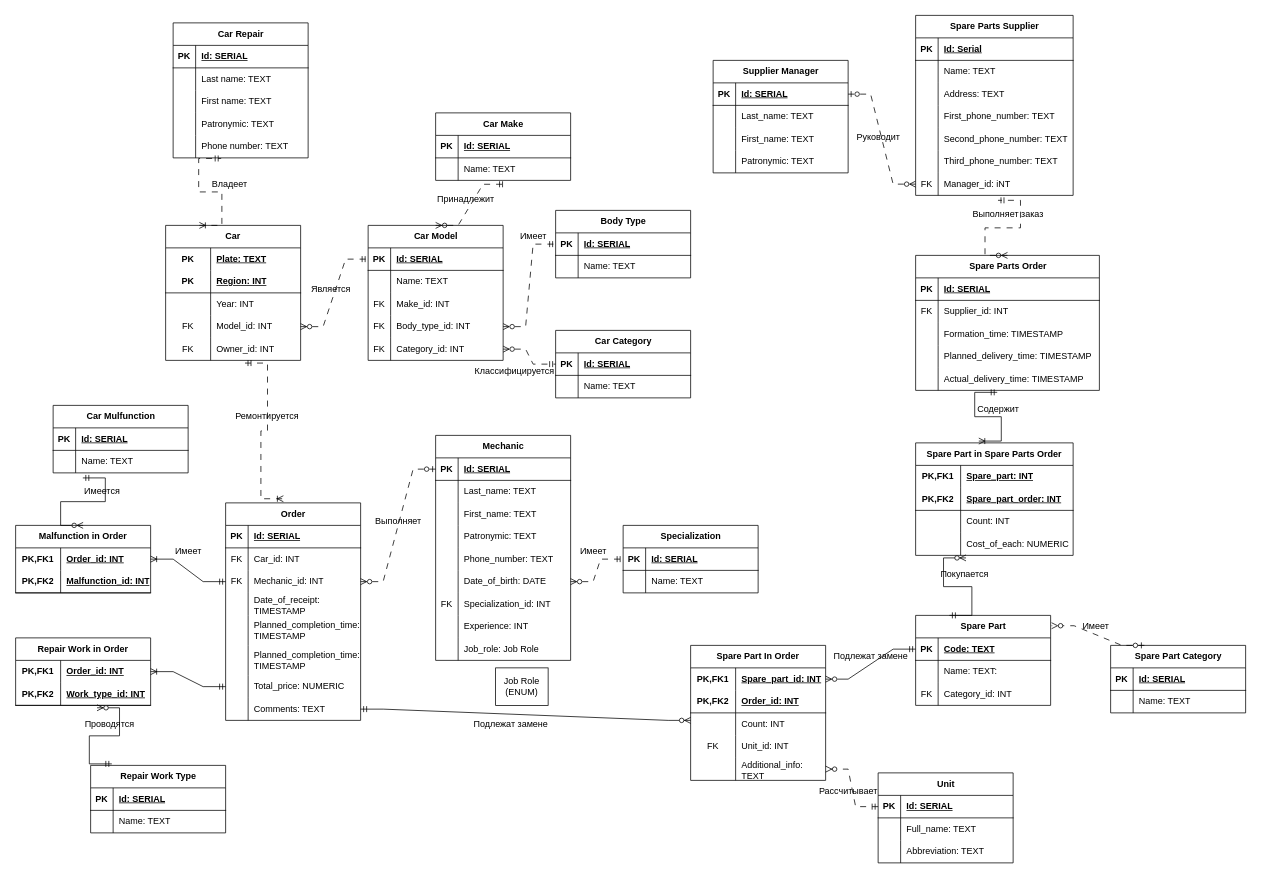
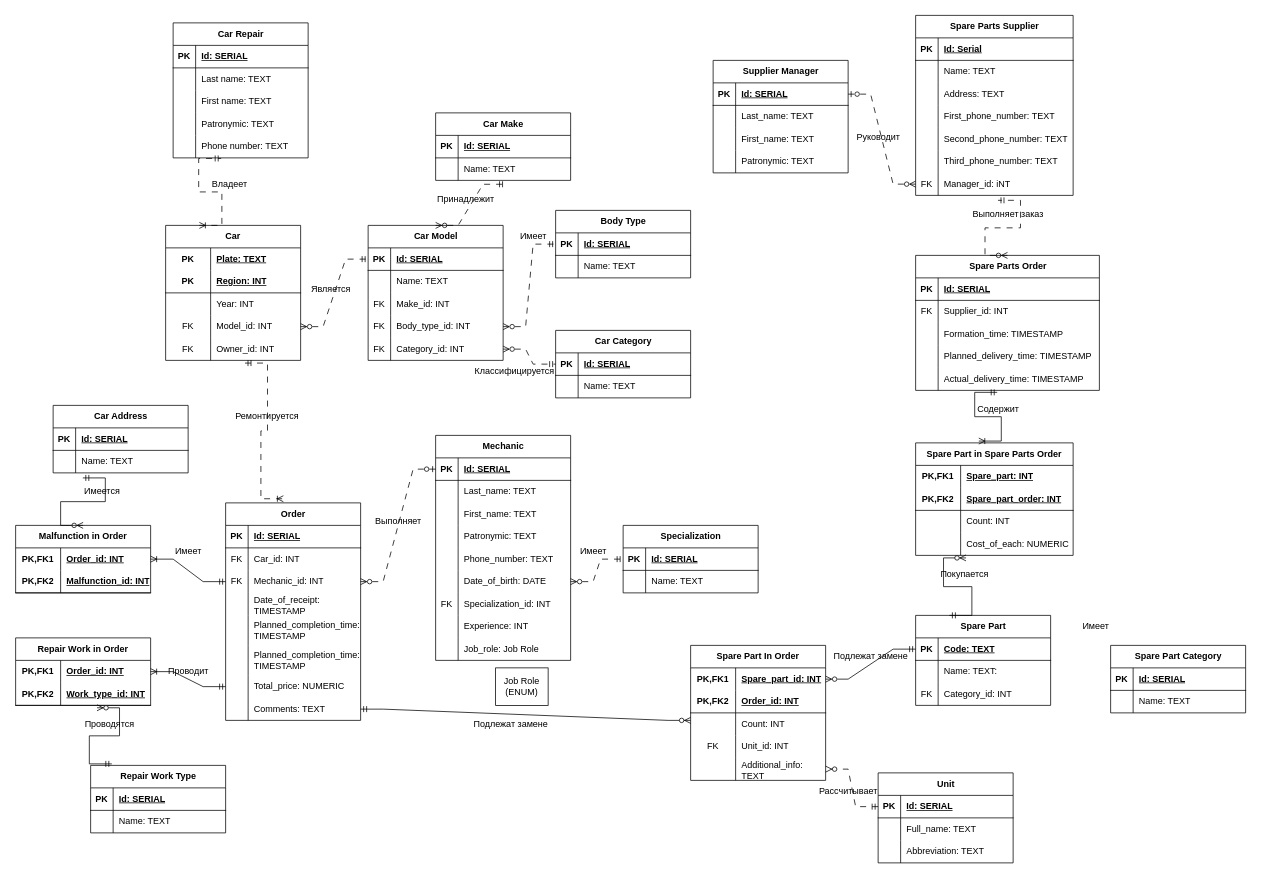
(121, 417) -> (121, 417)
(1087, 631) -> none
none -> (188, 672)
